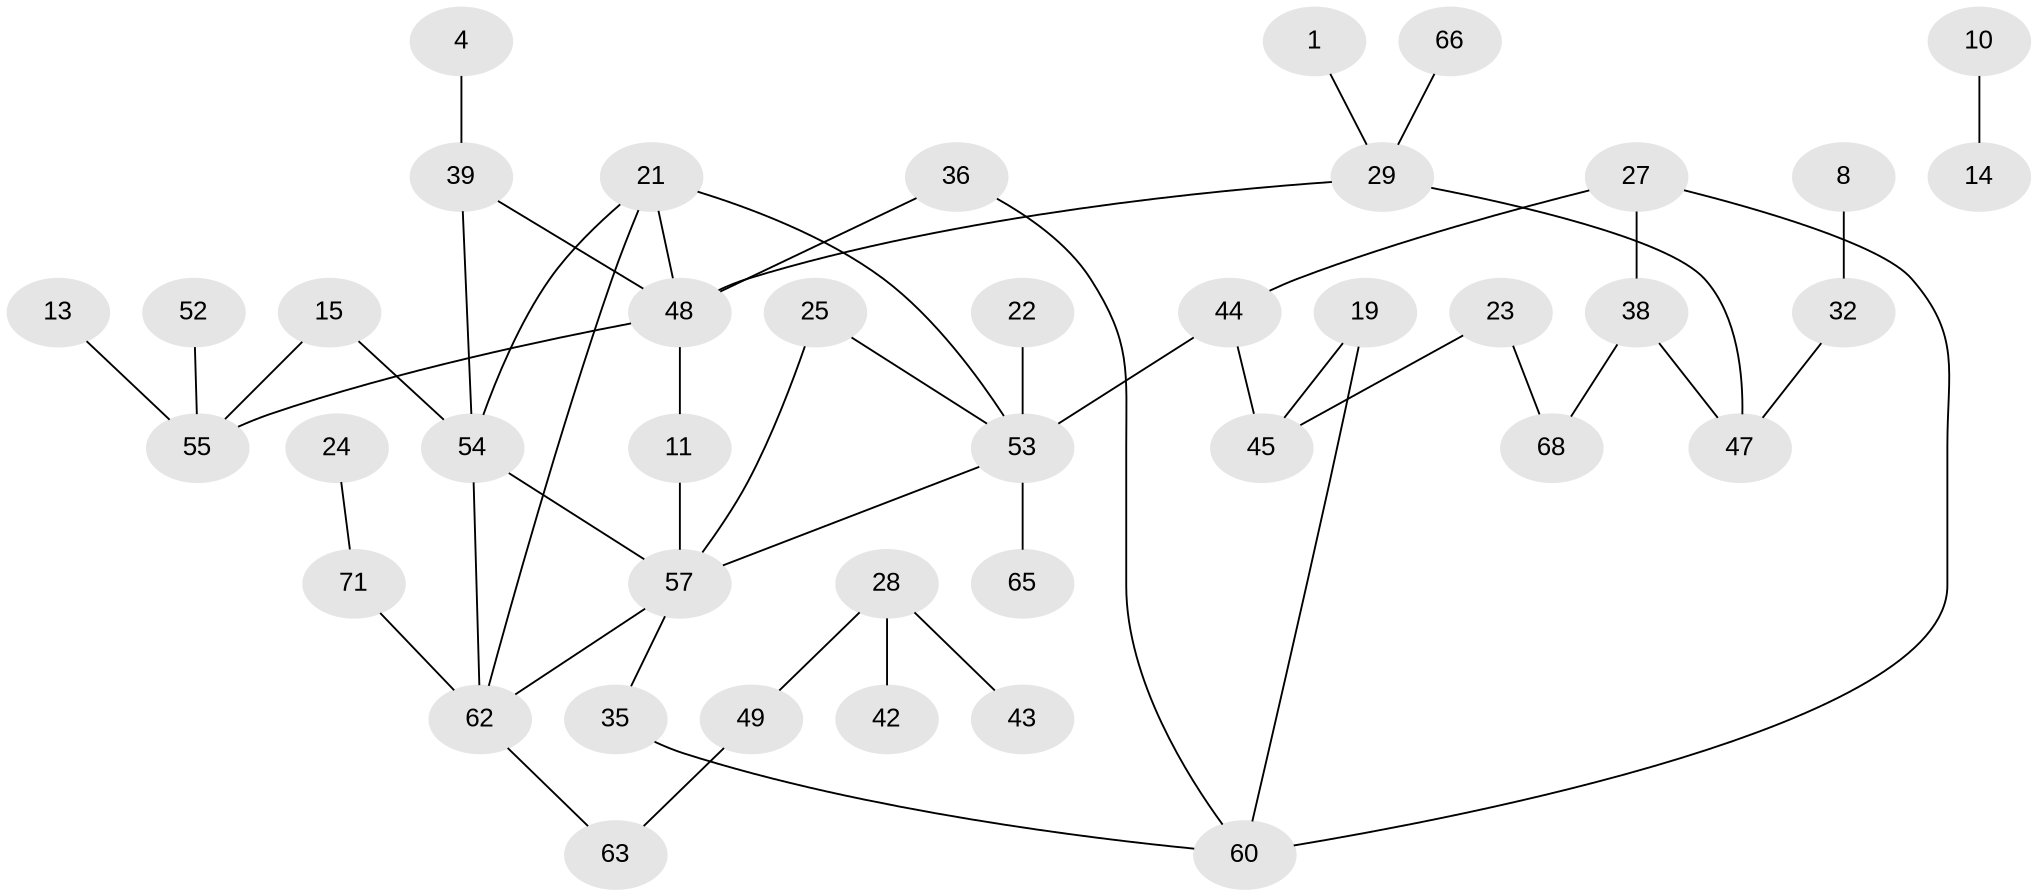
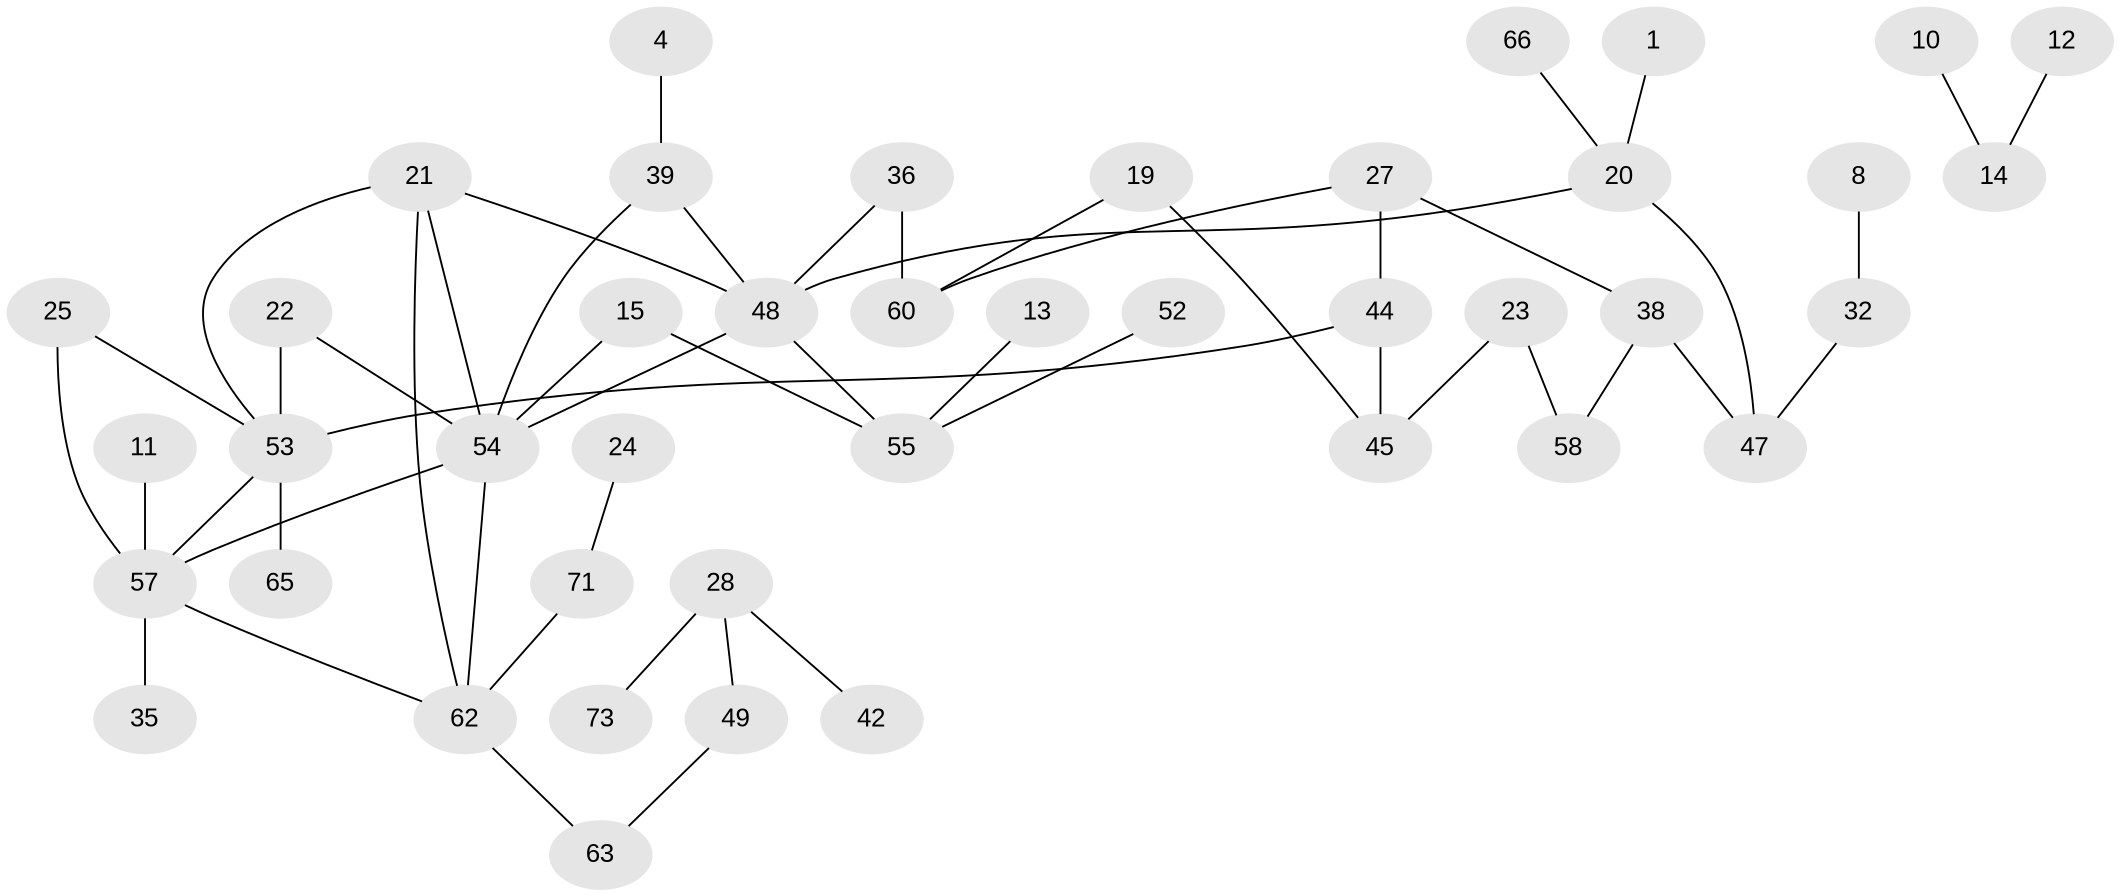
none -> (2062, 41)
(1382, 177) -> (1620, 177)
none -> (384, 381)
(680, 381) -> (632, 378)
(1552, 448) -> (1569, 448)
(1023, 719) -> (601, 719)
(921, 810) -> none
